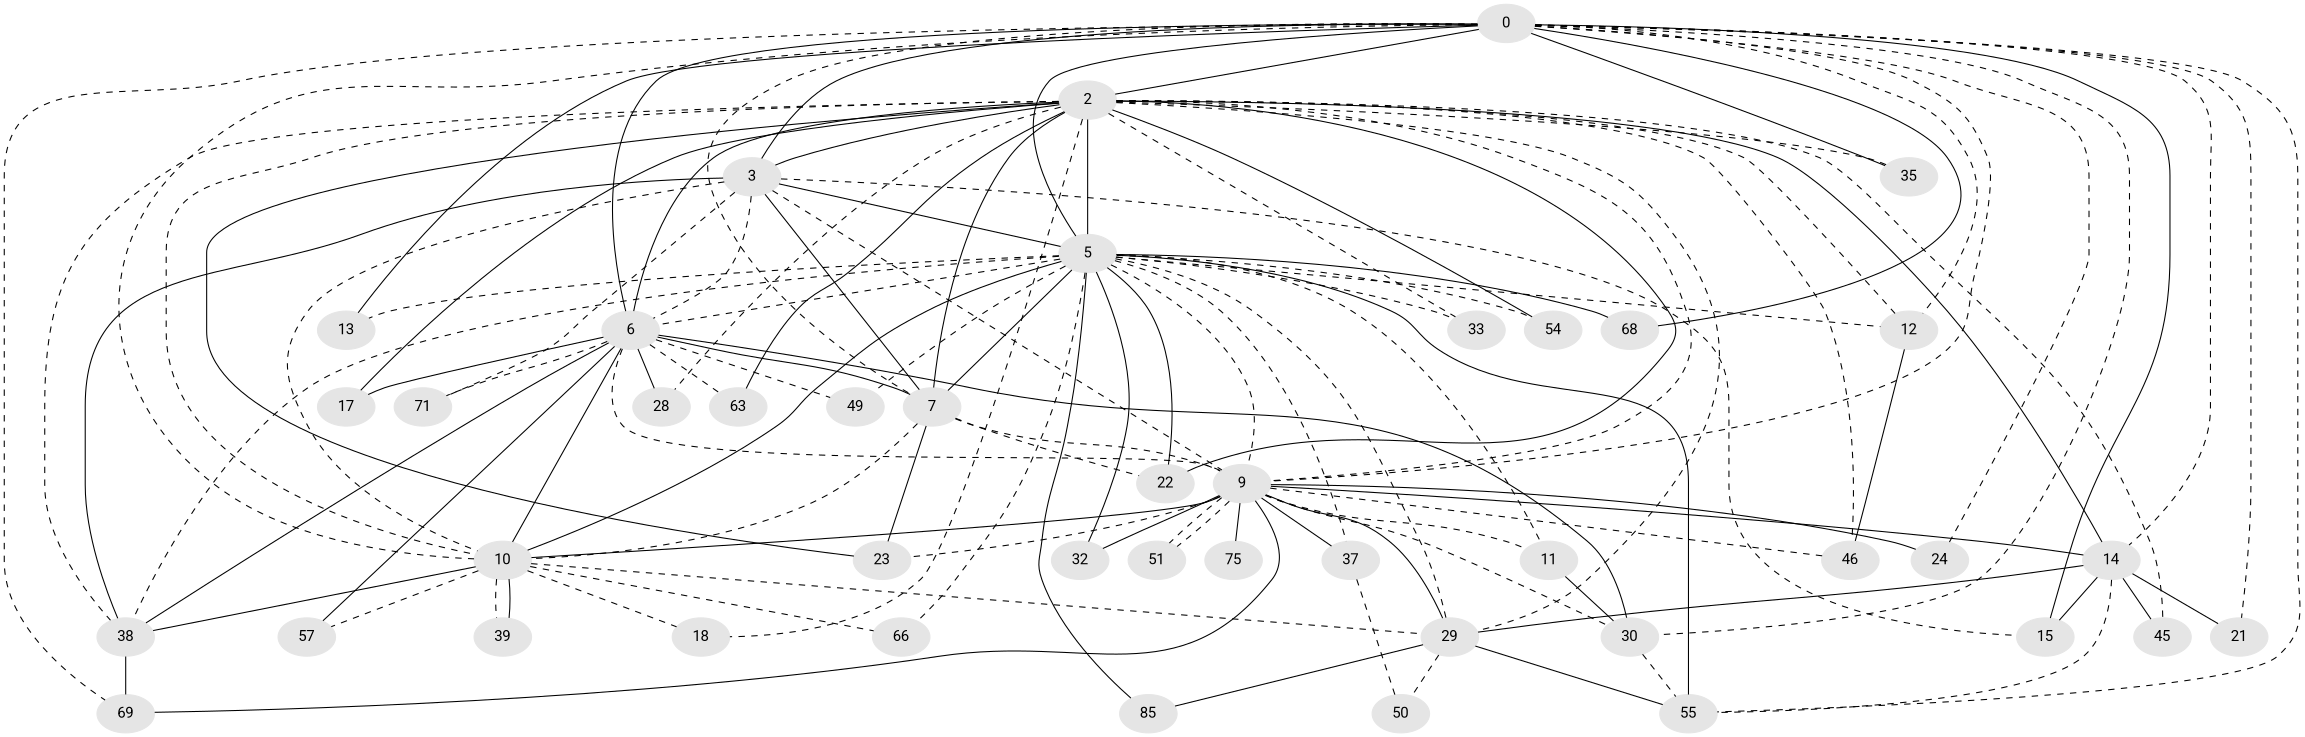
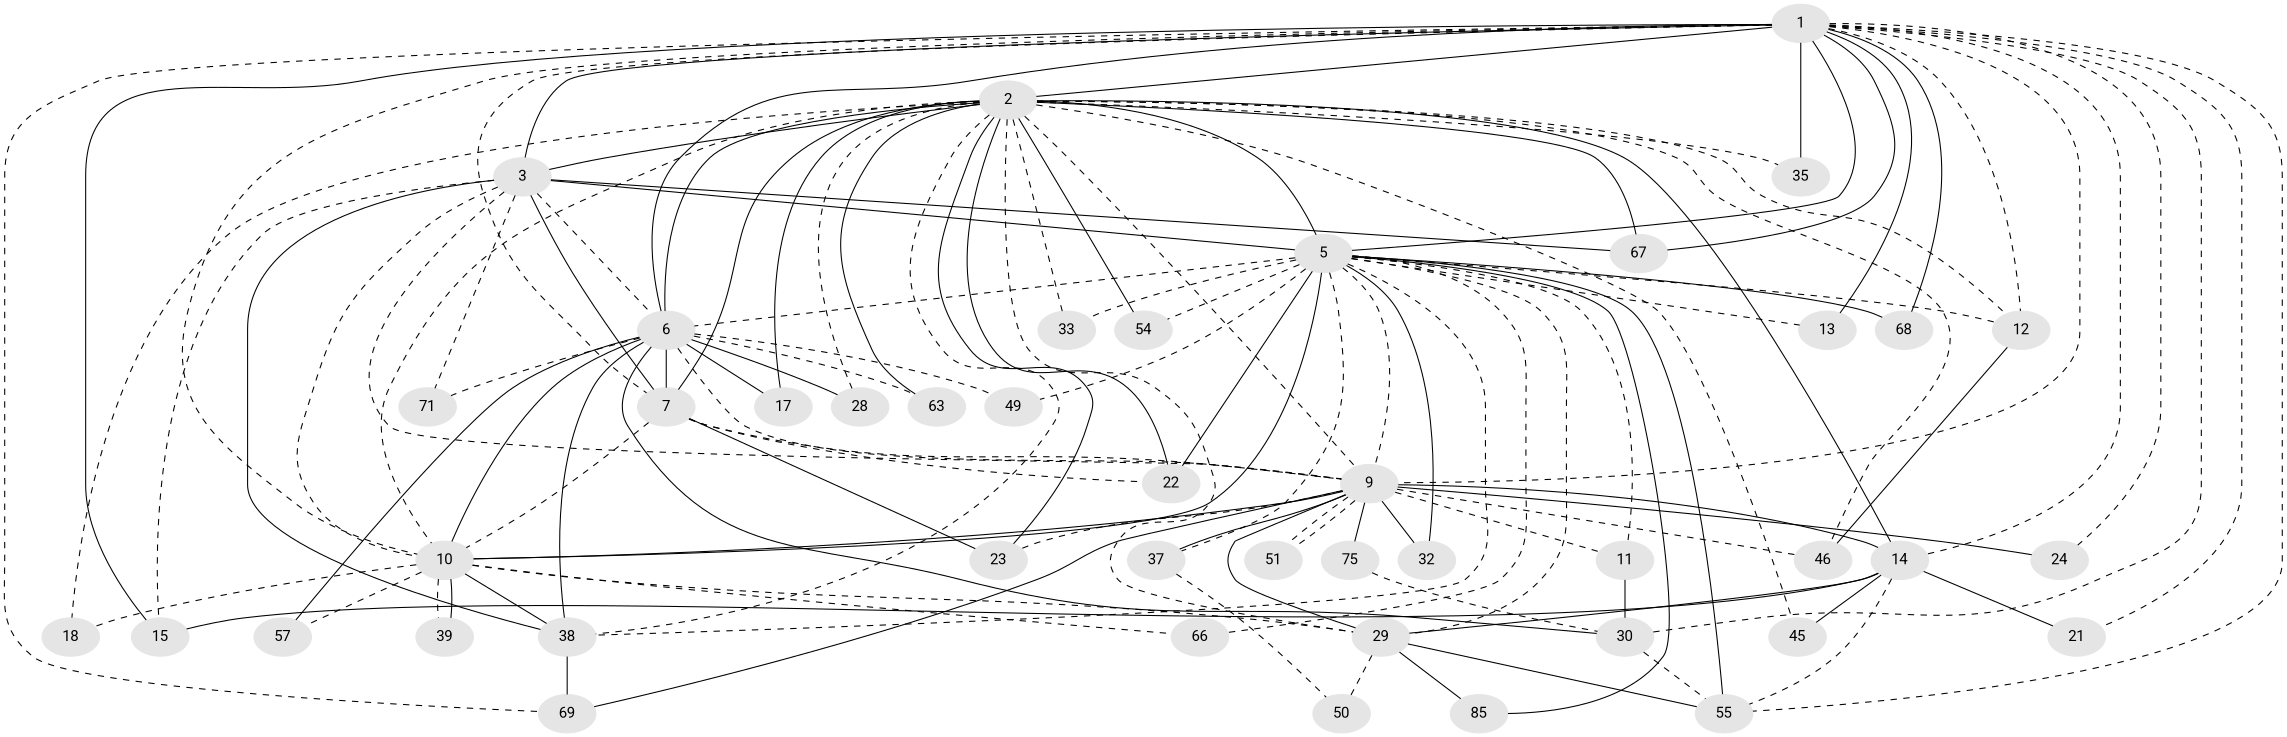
(1506, 23) -> (1801, 23)
none -> (1639, 254)
(1010, 330) -> none
(1440, 549) -> (1483, 607)
